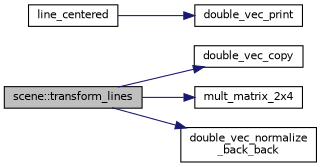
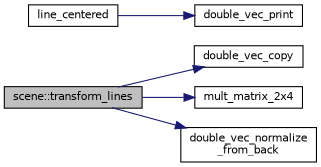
(249, 145) -> (249, 145)
